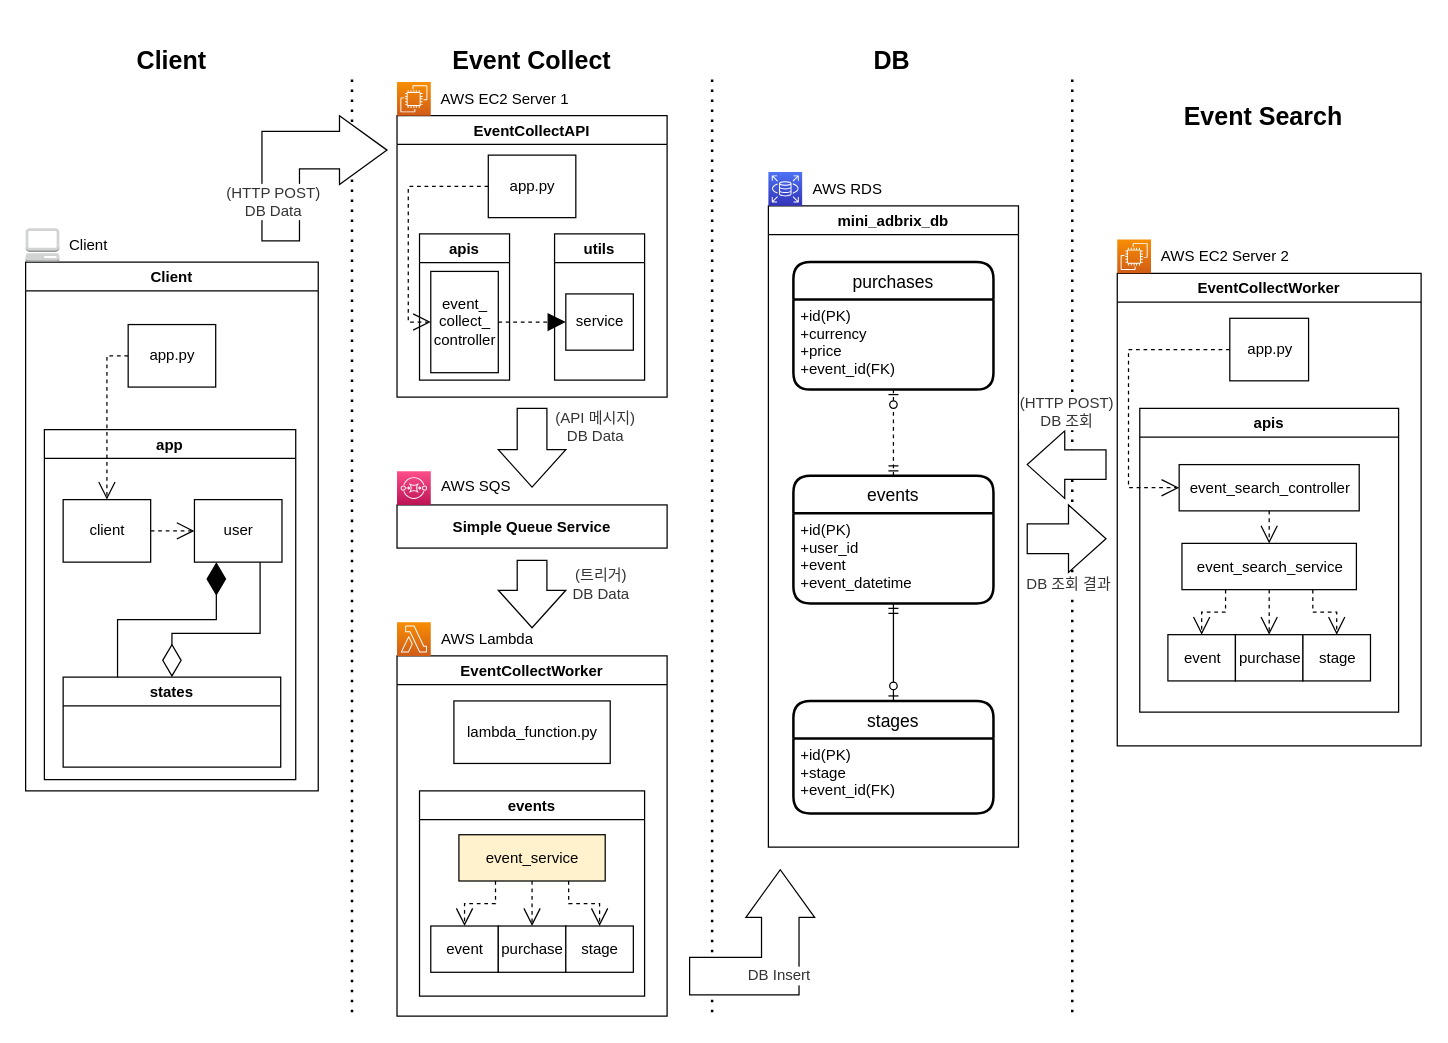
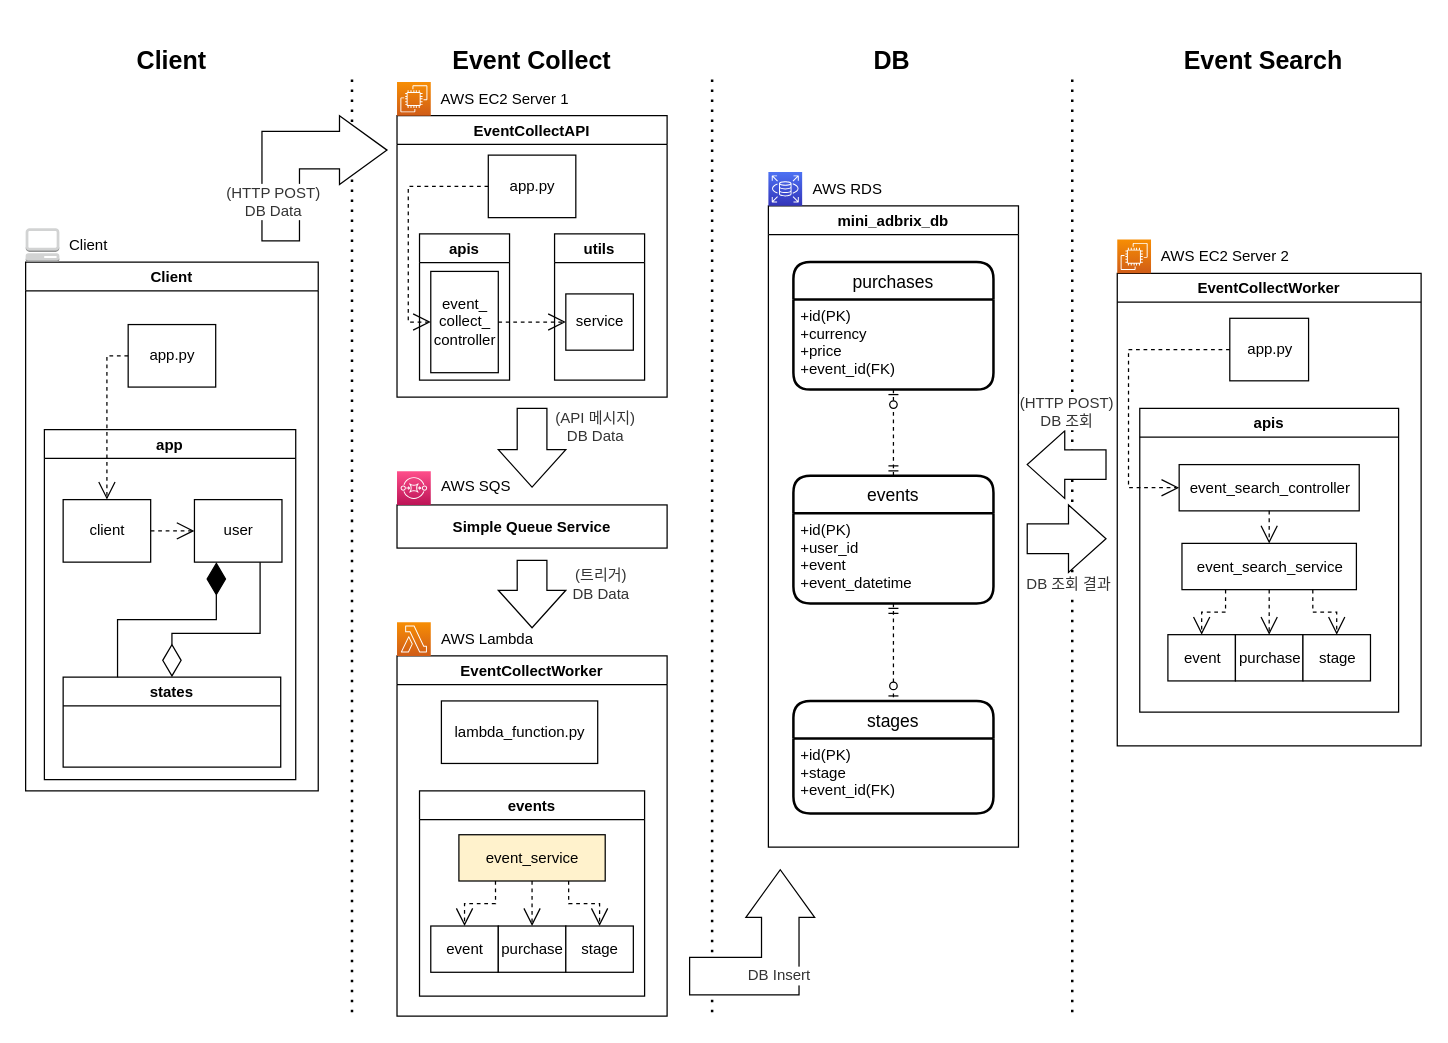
(1263, 116) -> (1263, 59)
(547, 322) -> (552, 322)
(893, 642) -> (893, 642)
(532, 732) -> (519, 732)
